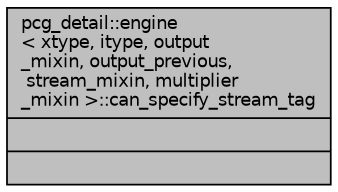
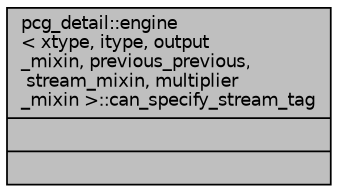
(127, 62) -> (136, 62)
